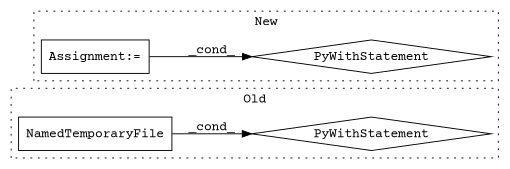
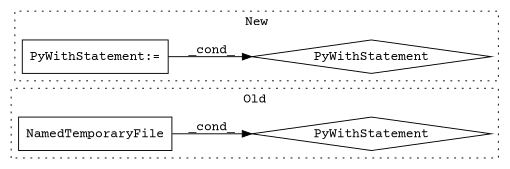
(95, 57) -> (95, 57)
